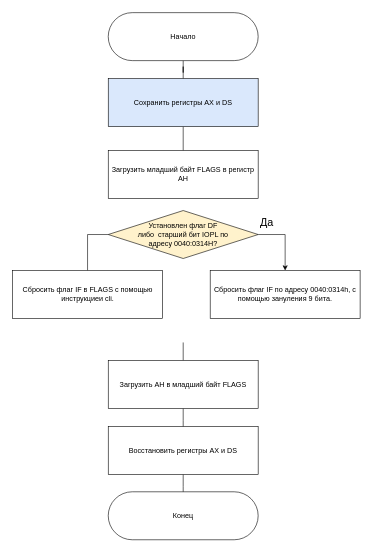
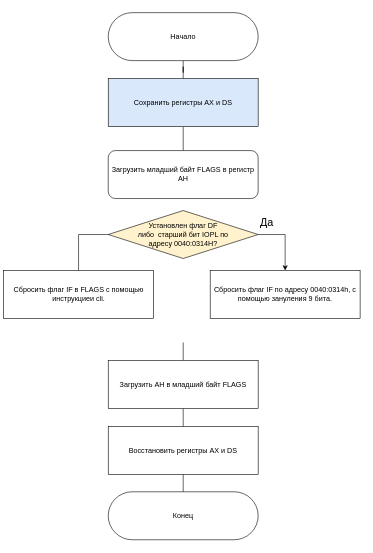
(183, 174) -> (183, 174)
(88, 294) -> (79, 294)
